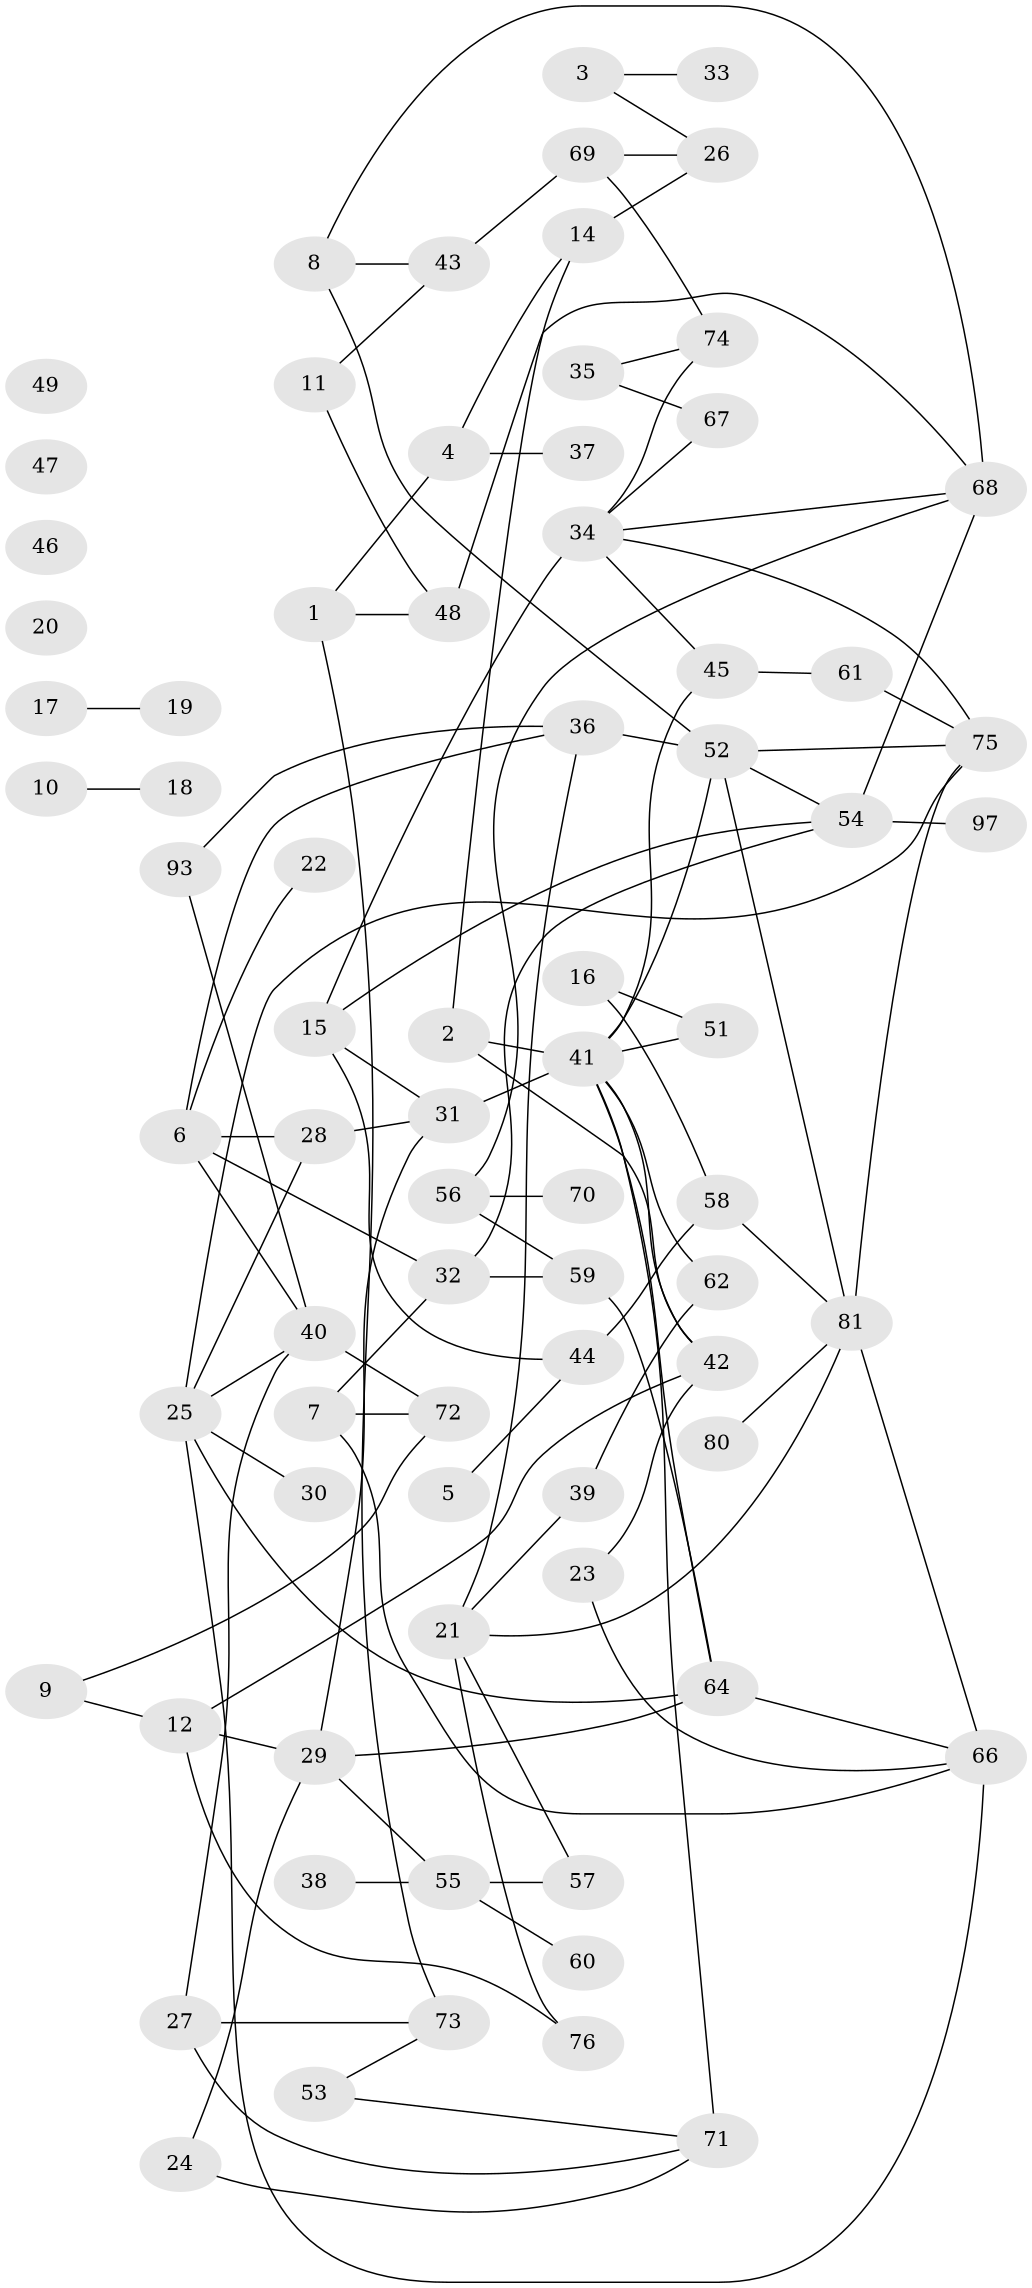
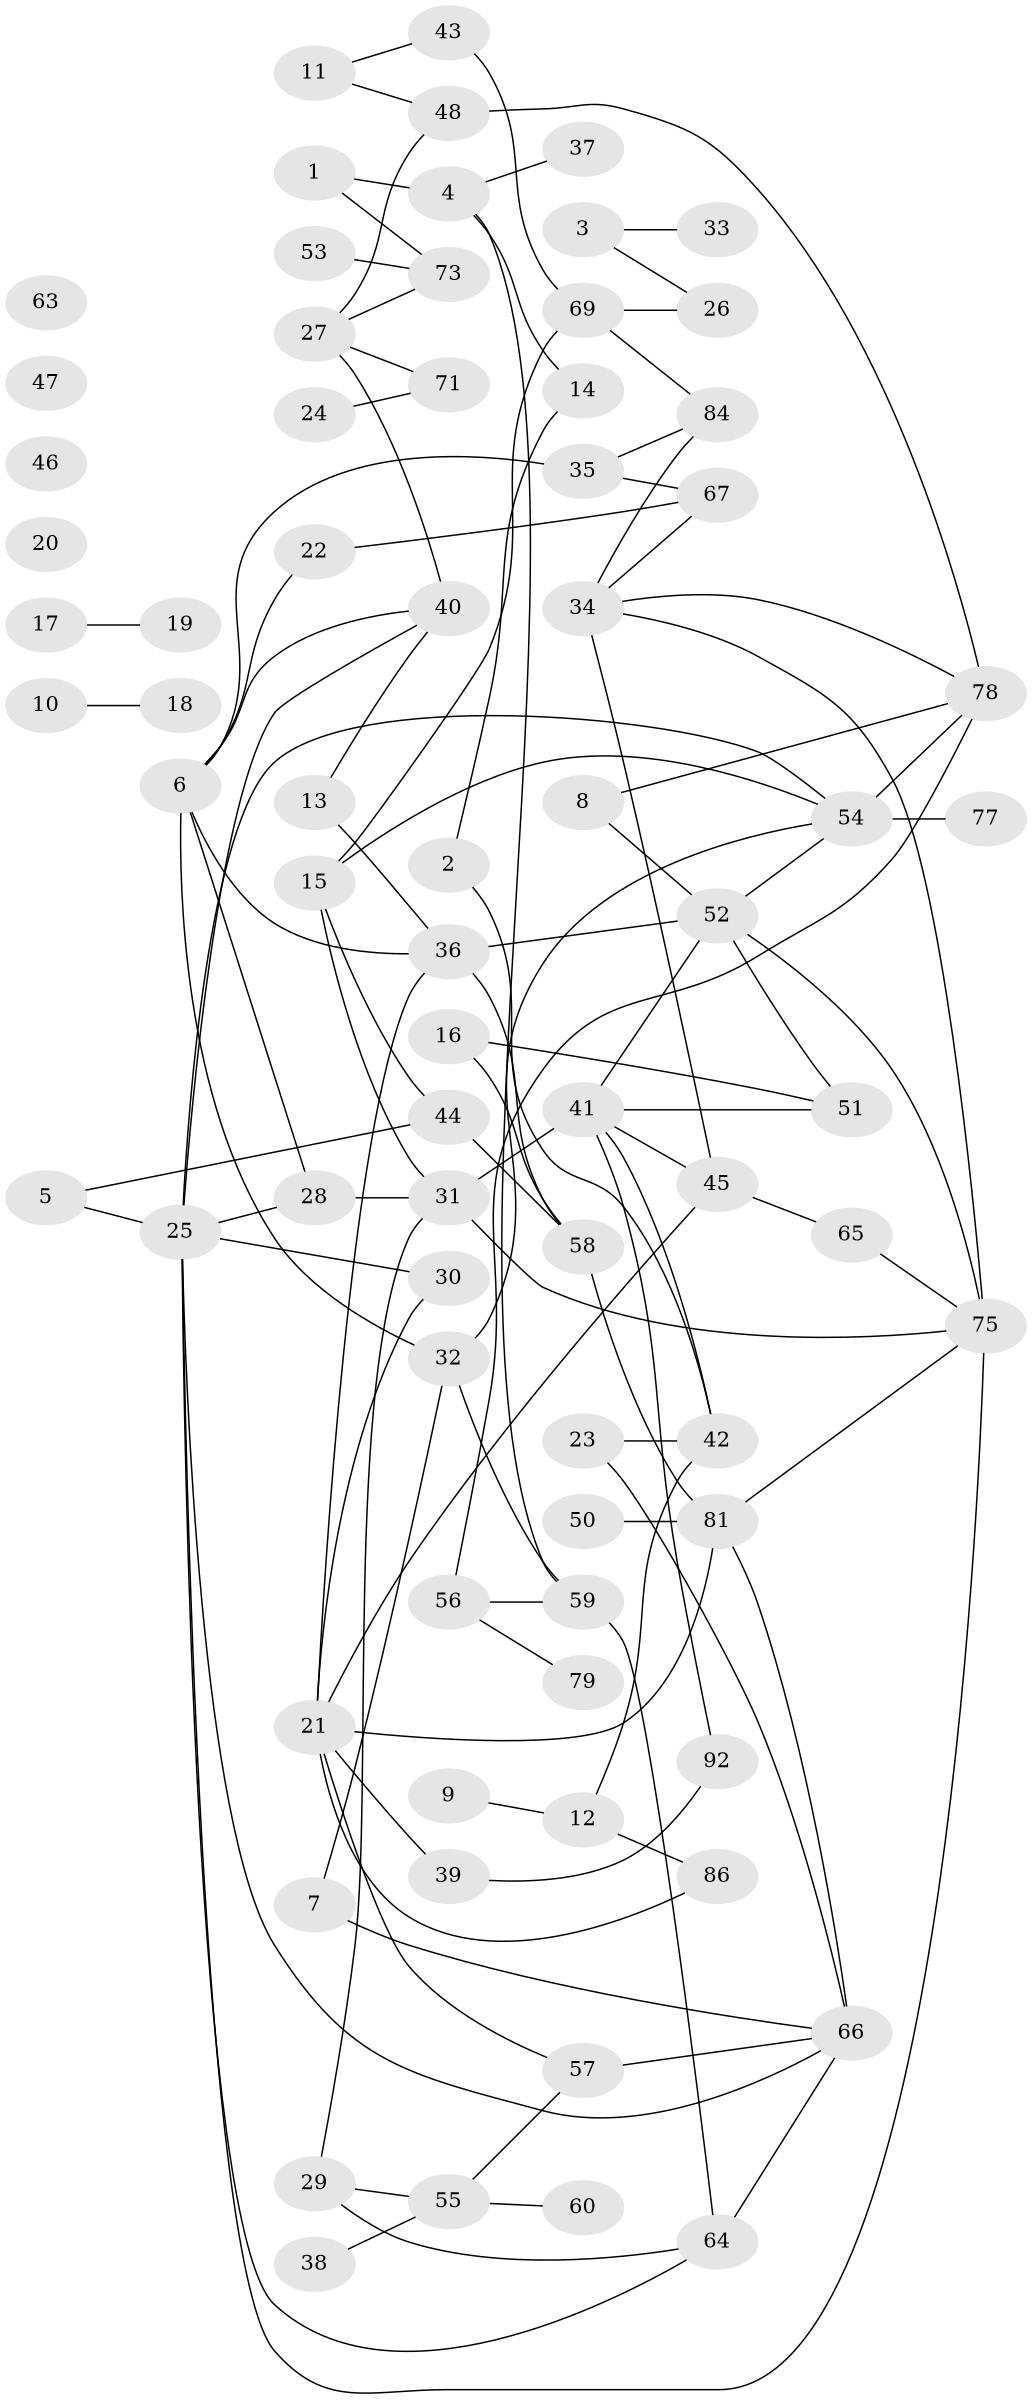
(650, 195) -> none
(382, 264) -> none
none -> (46, 303)
(717, 340) -> (717, 415)
(46, 386) -> none
(986, 489) -> (986, 694)
none -> (278, 509)
none -> (492, 530)
(382, 615) -> (380, 234)
(852, 674) -> (852, 1235)
none -> (328, 736)
(434, 775) -> (485, 657)
(986, 825) -> (986, 819)
(180, 870) -> (315, 803)
none -> (516, 898)
(785, 1037) -> (780, 1015)
(516, 1047) -> none
none -> (517, 1099)
(583, 1196) -> (583, 1683)
none -> (113, 1215)
(717, 1283) -> (717, 1762)
none -> (706, 1330)
(661, 1371) -> none
(449, 1414) -> none
none -> (496, 1443)
(717, 1444) -> (583, 1522)
none -> (347, 1493)
(667, 1570) -> none
(248, 1742) -> none
(245, 1960) -> none
(583, 2044) -> (717, 1877)
none -> (717, 2052)
(516, 2117) -> none
